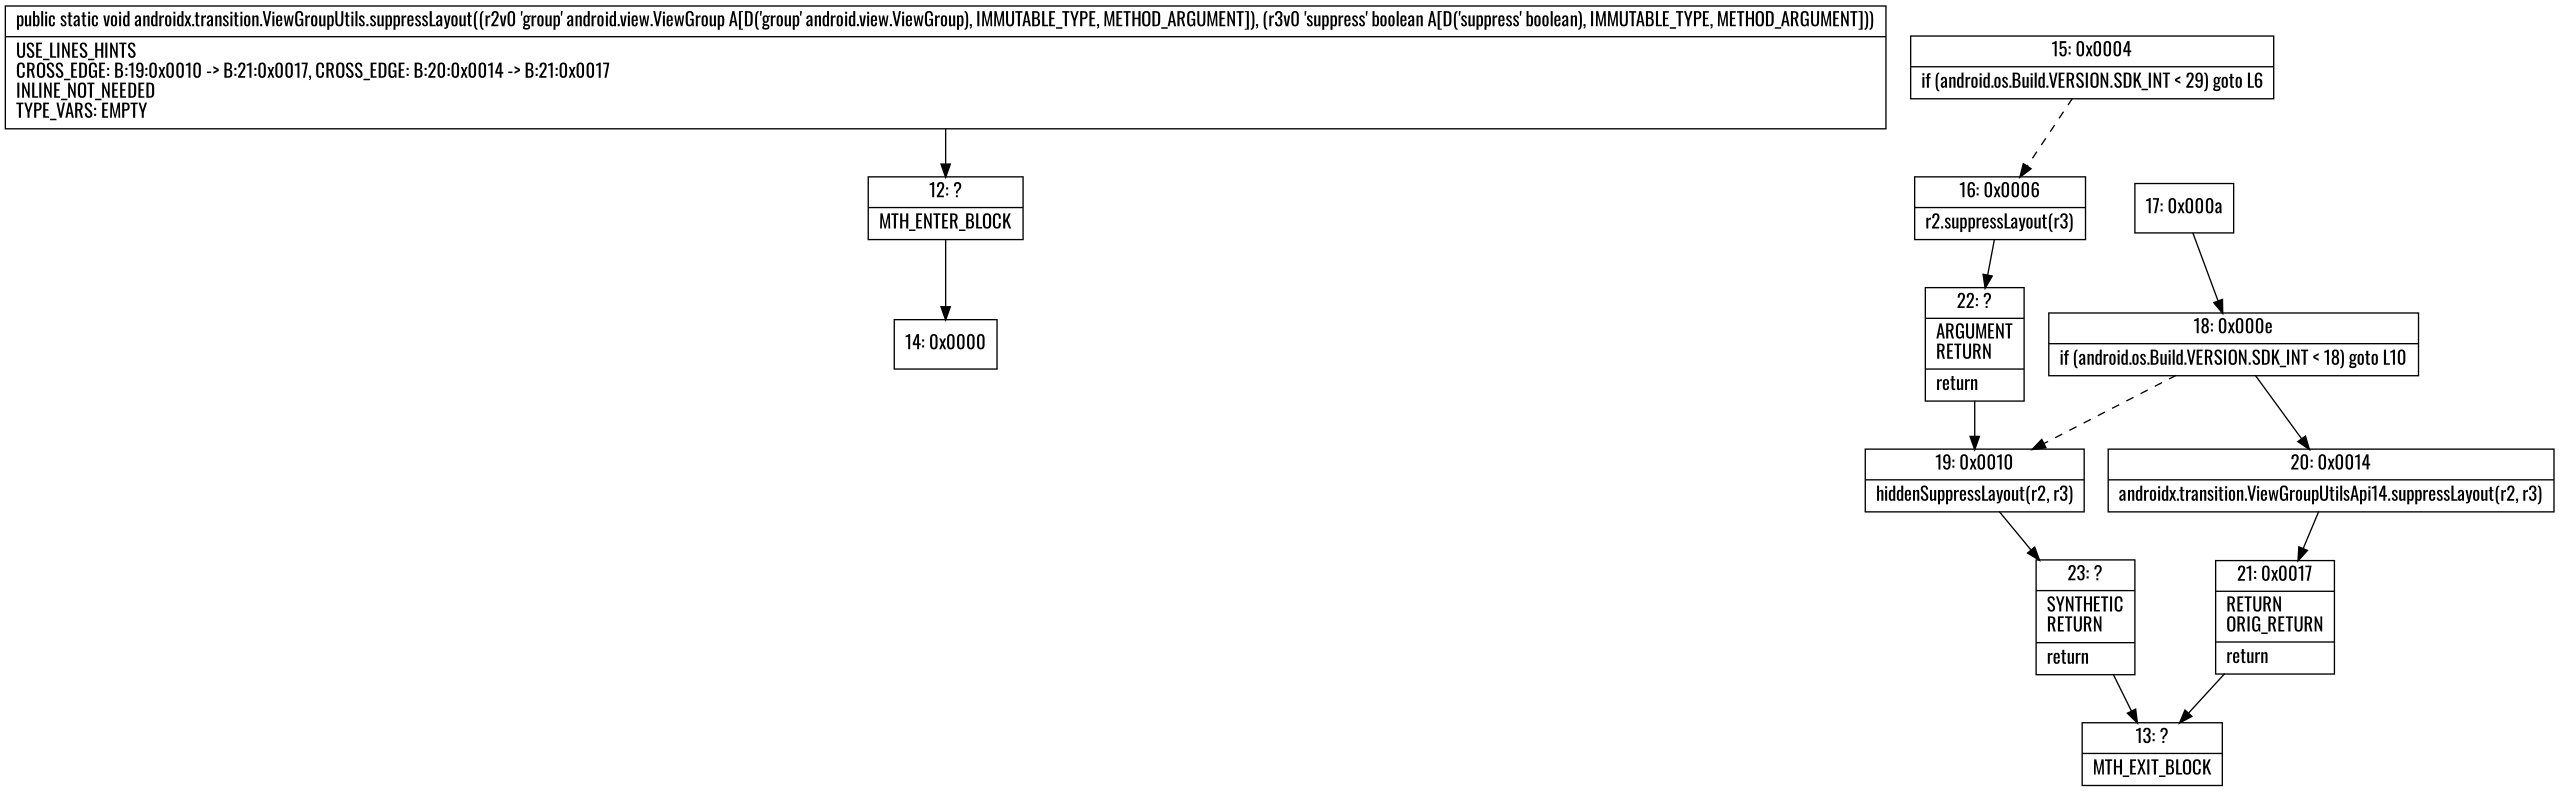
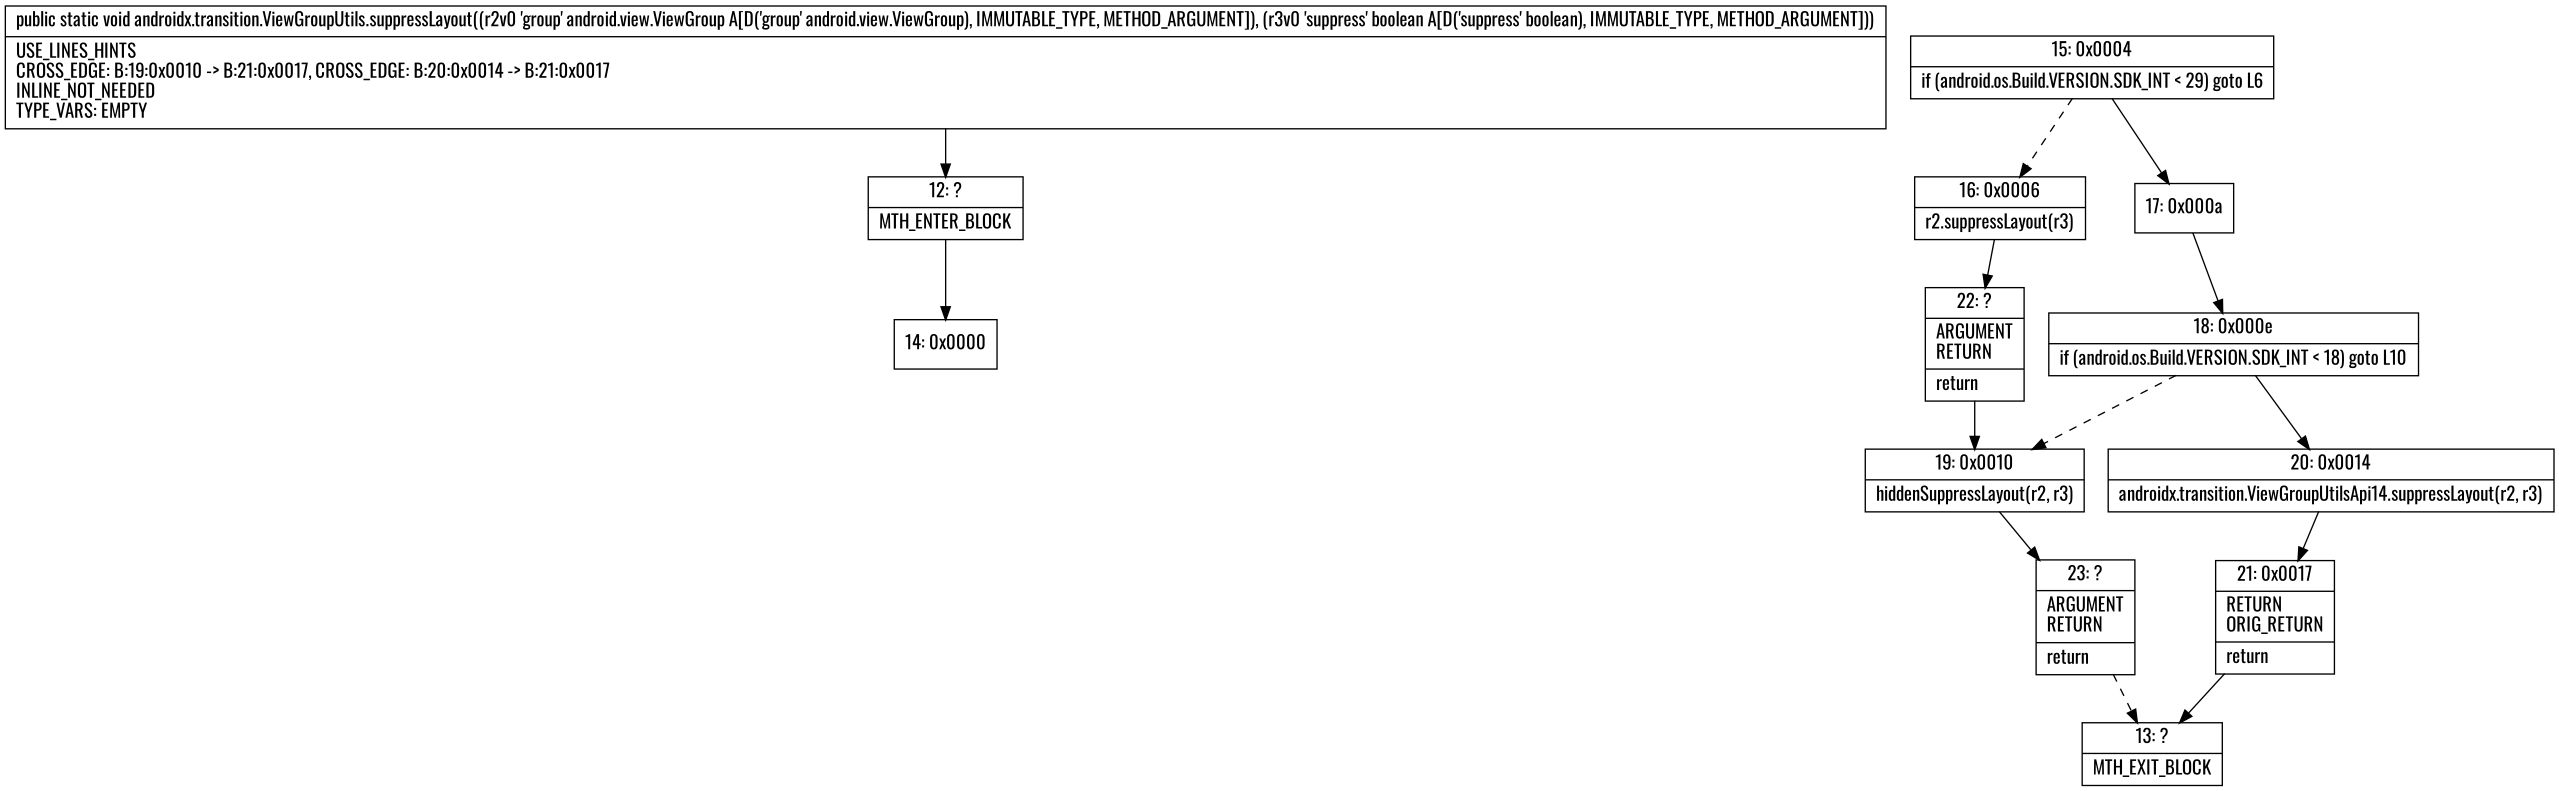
none -> (2137, 136)
(2086, 606) -> (2086, 606)
(2122, 693) -> (2122, 693)
